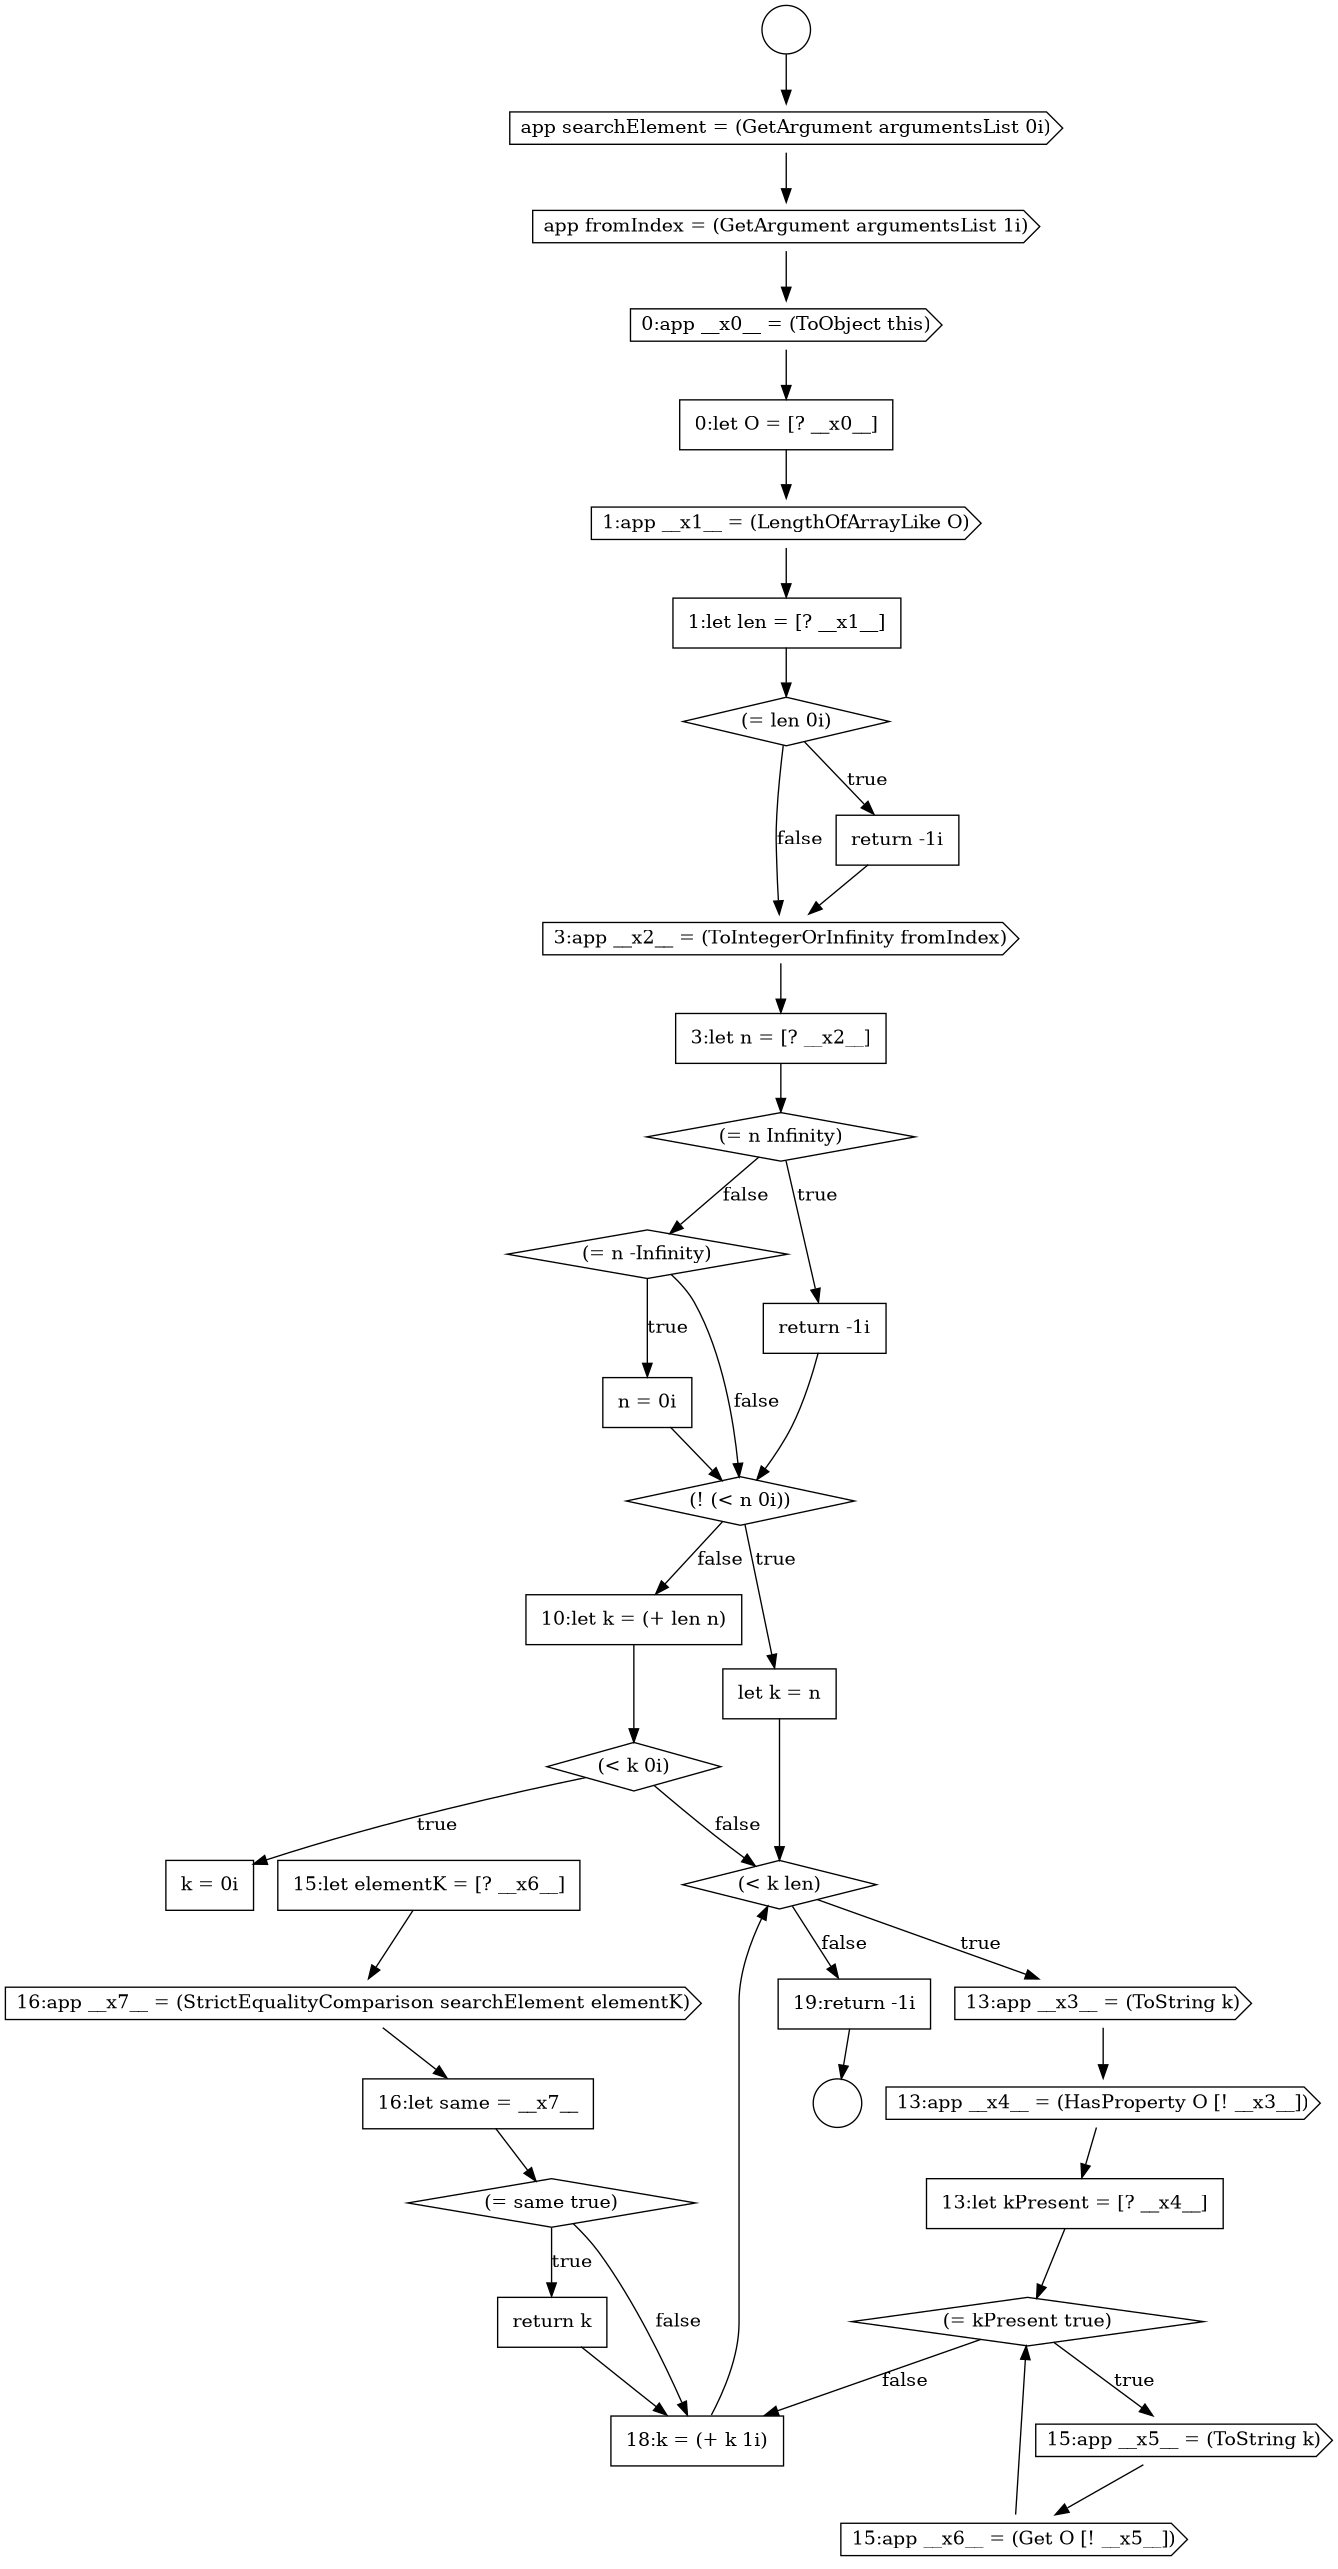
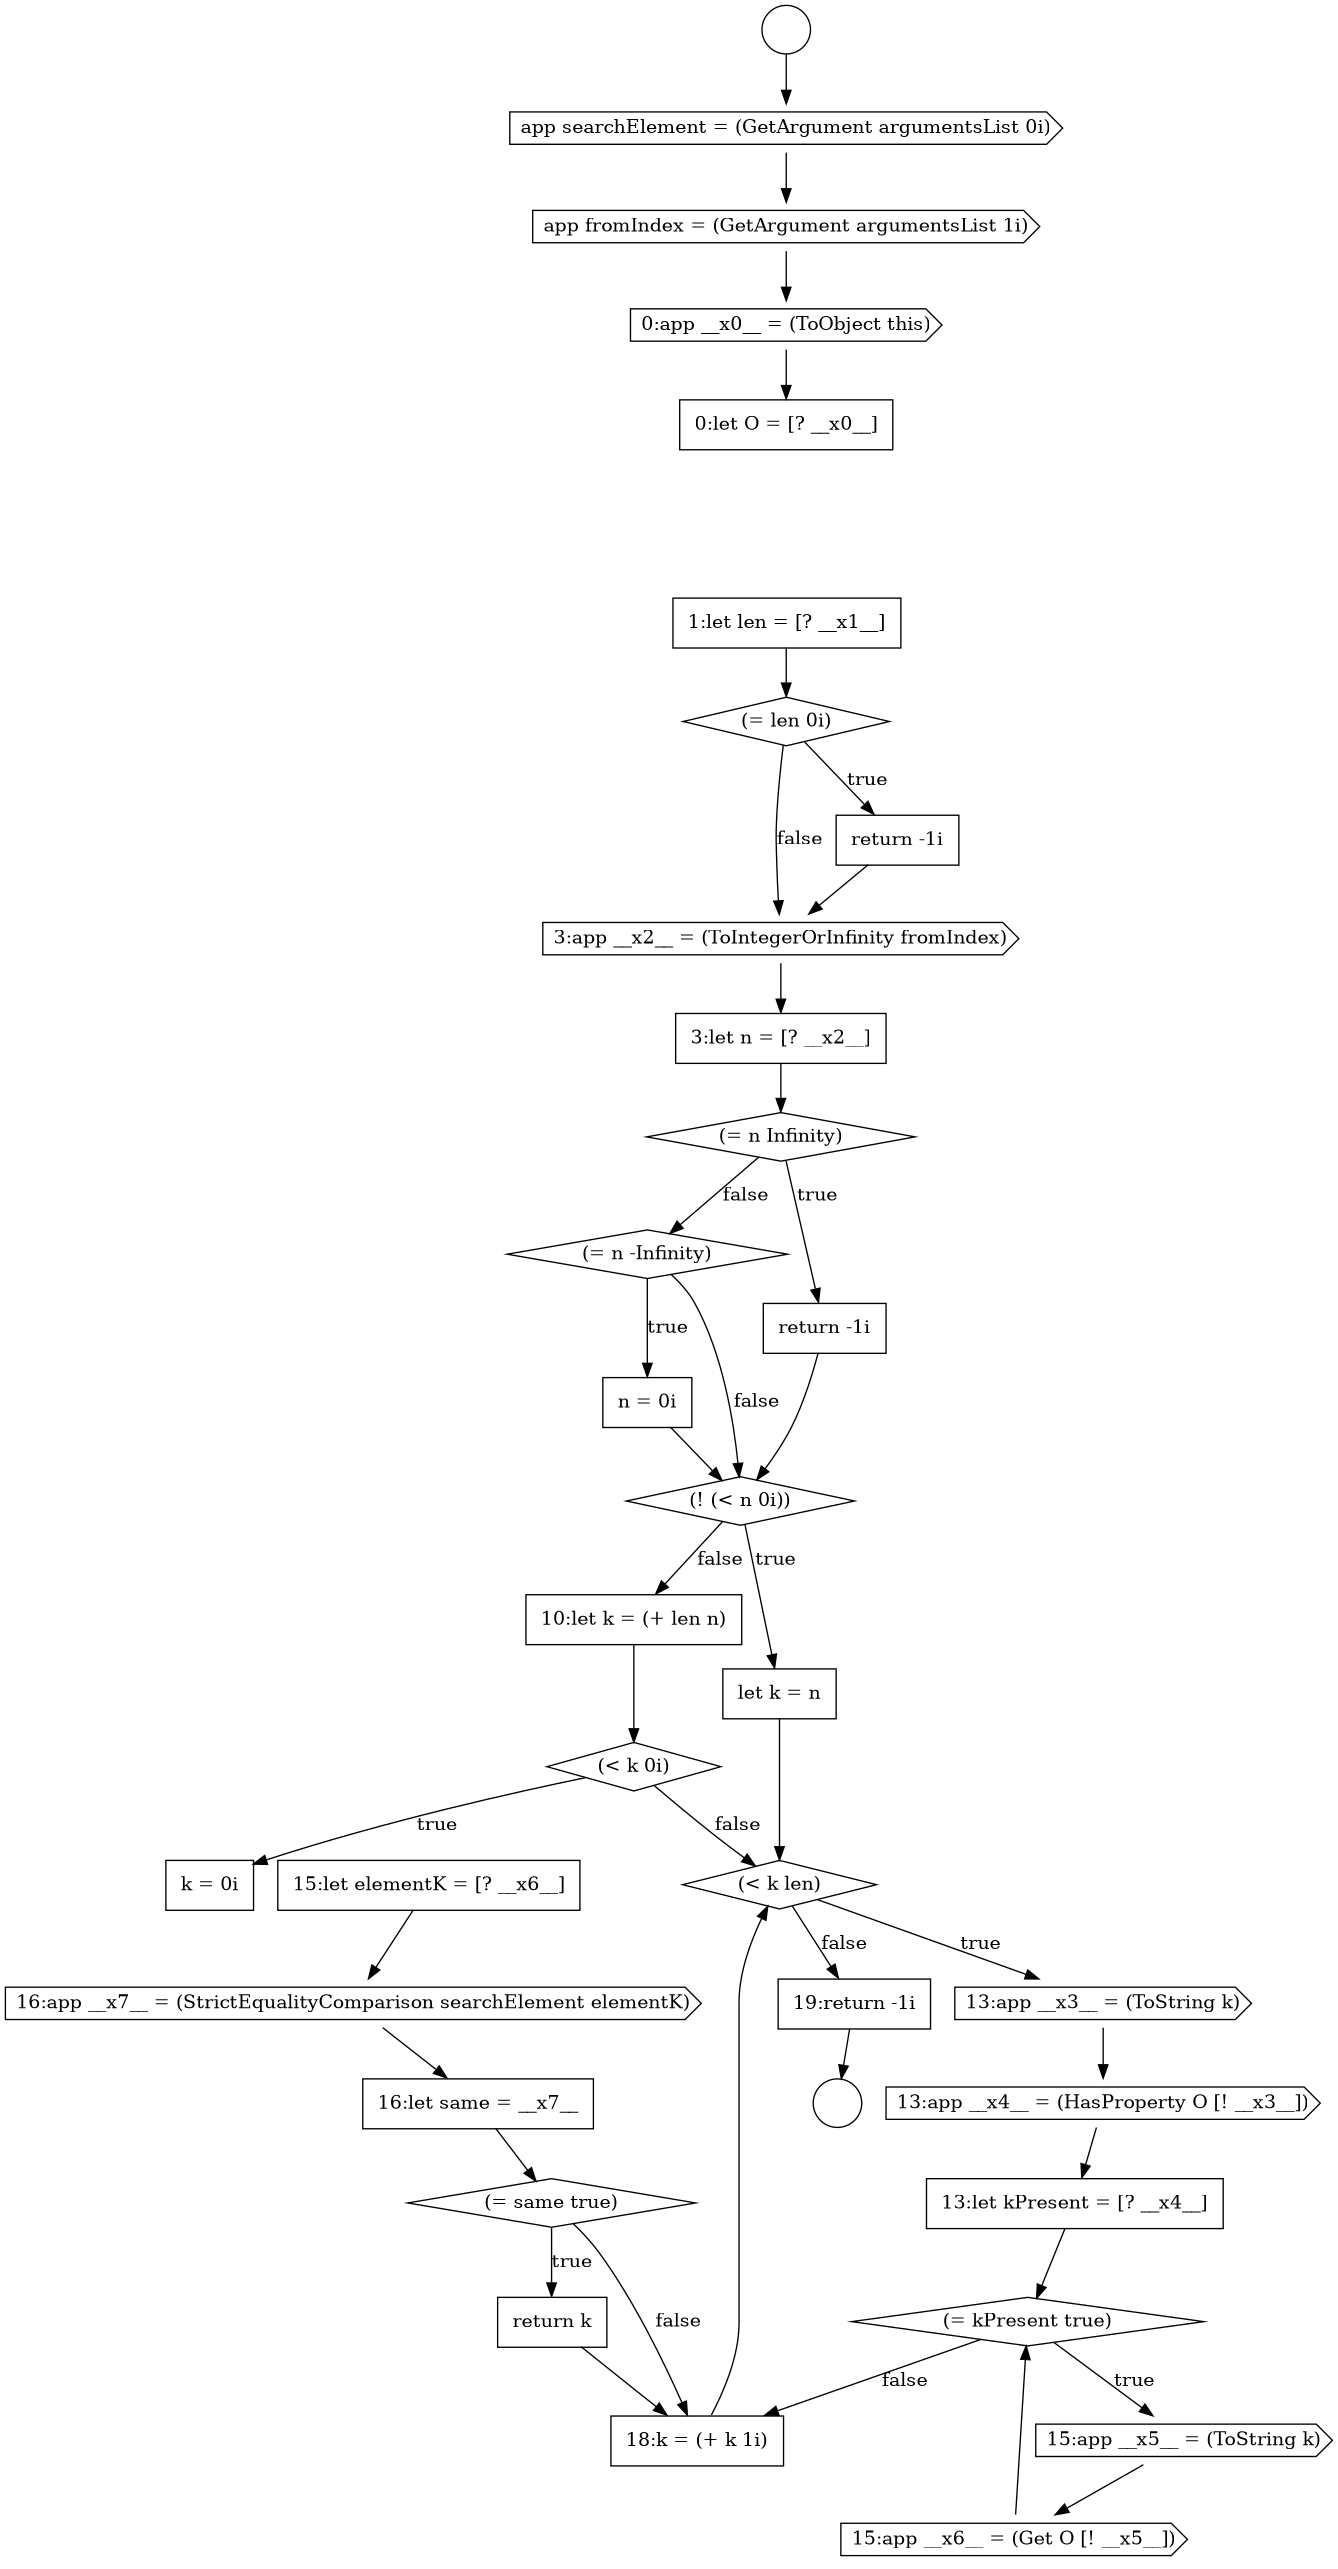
(786, 523) -> none
